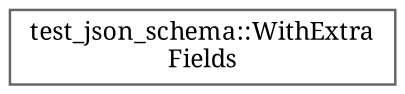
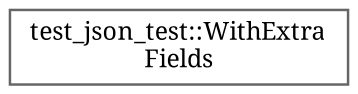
(203, 47) -> (179, 47)
